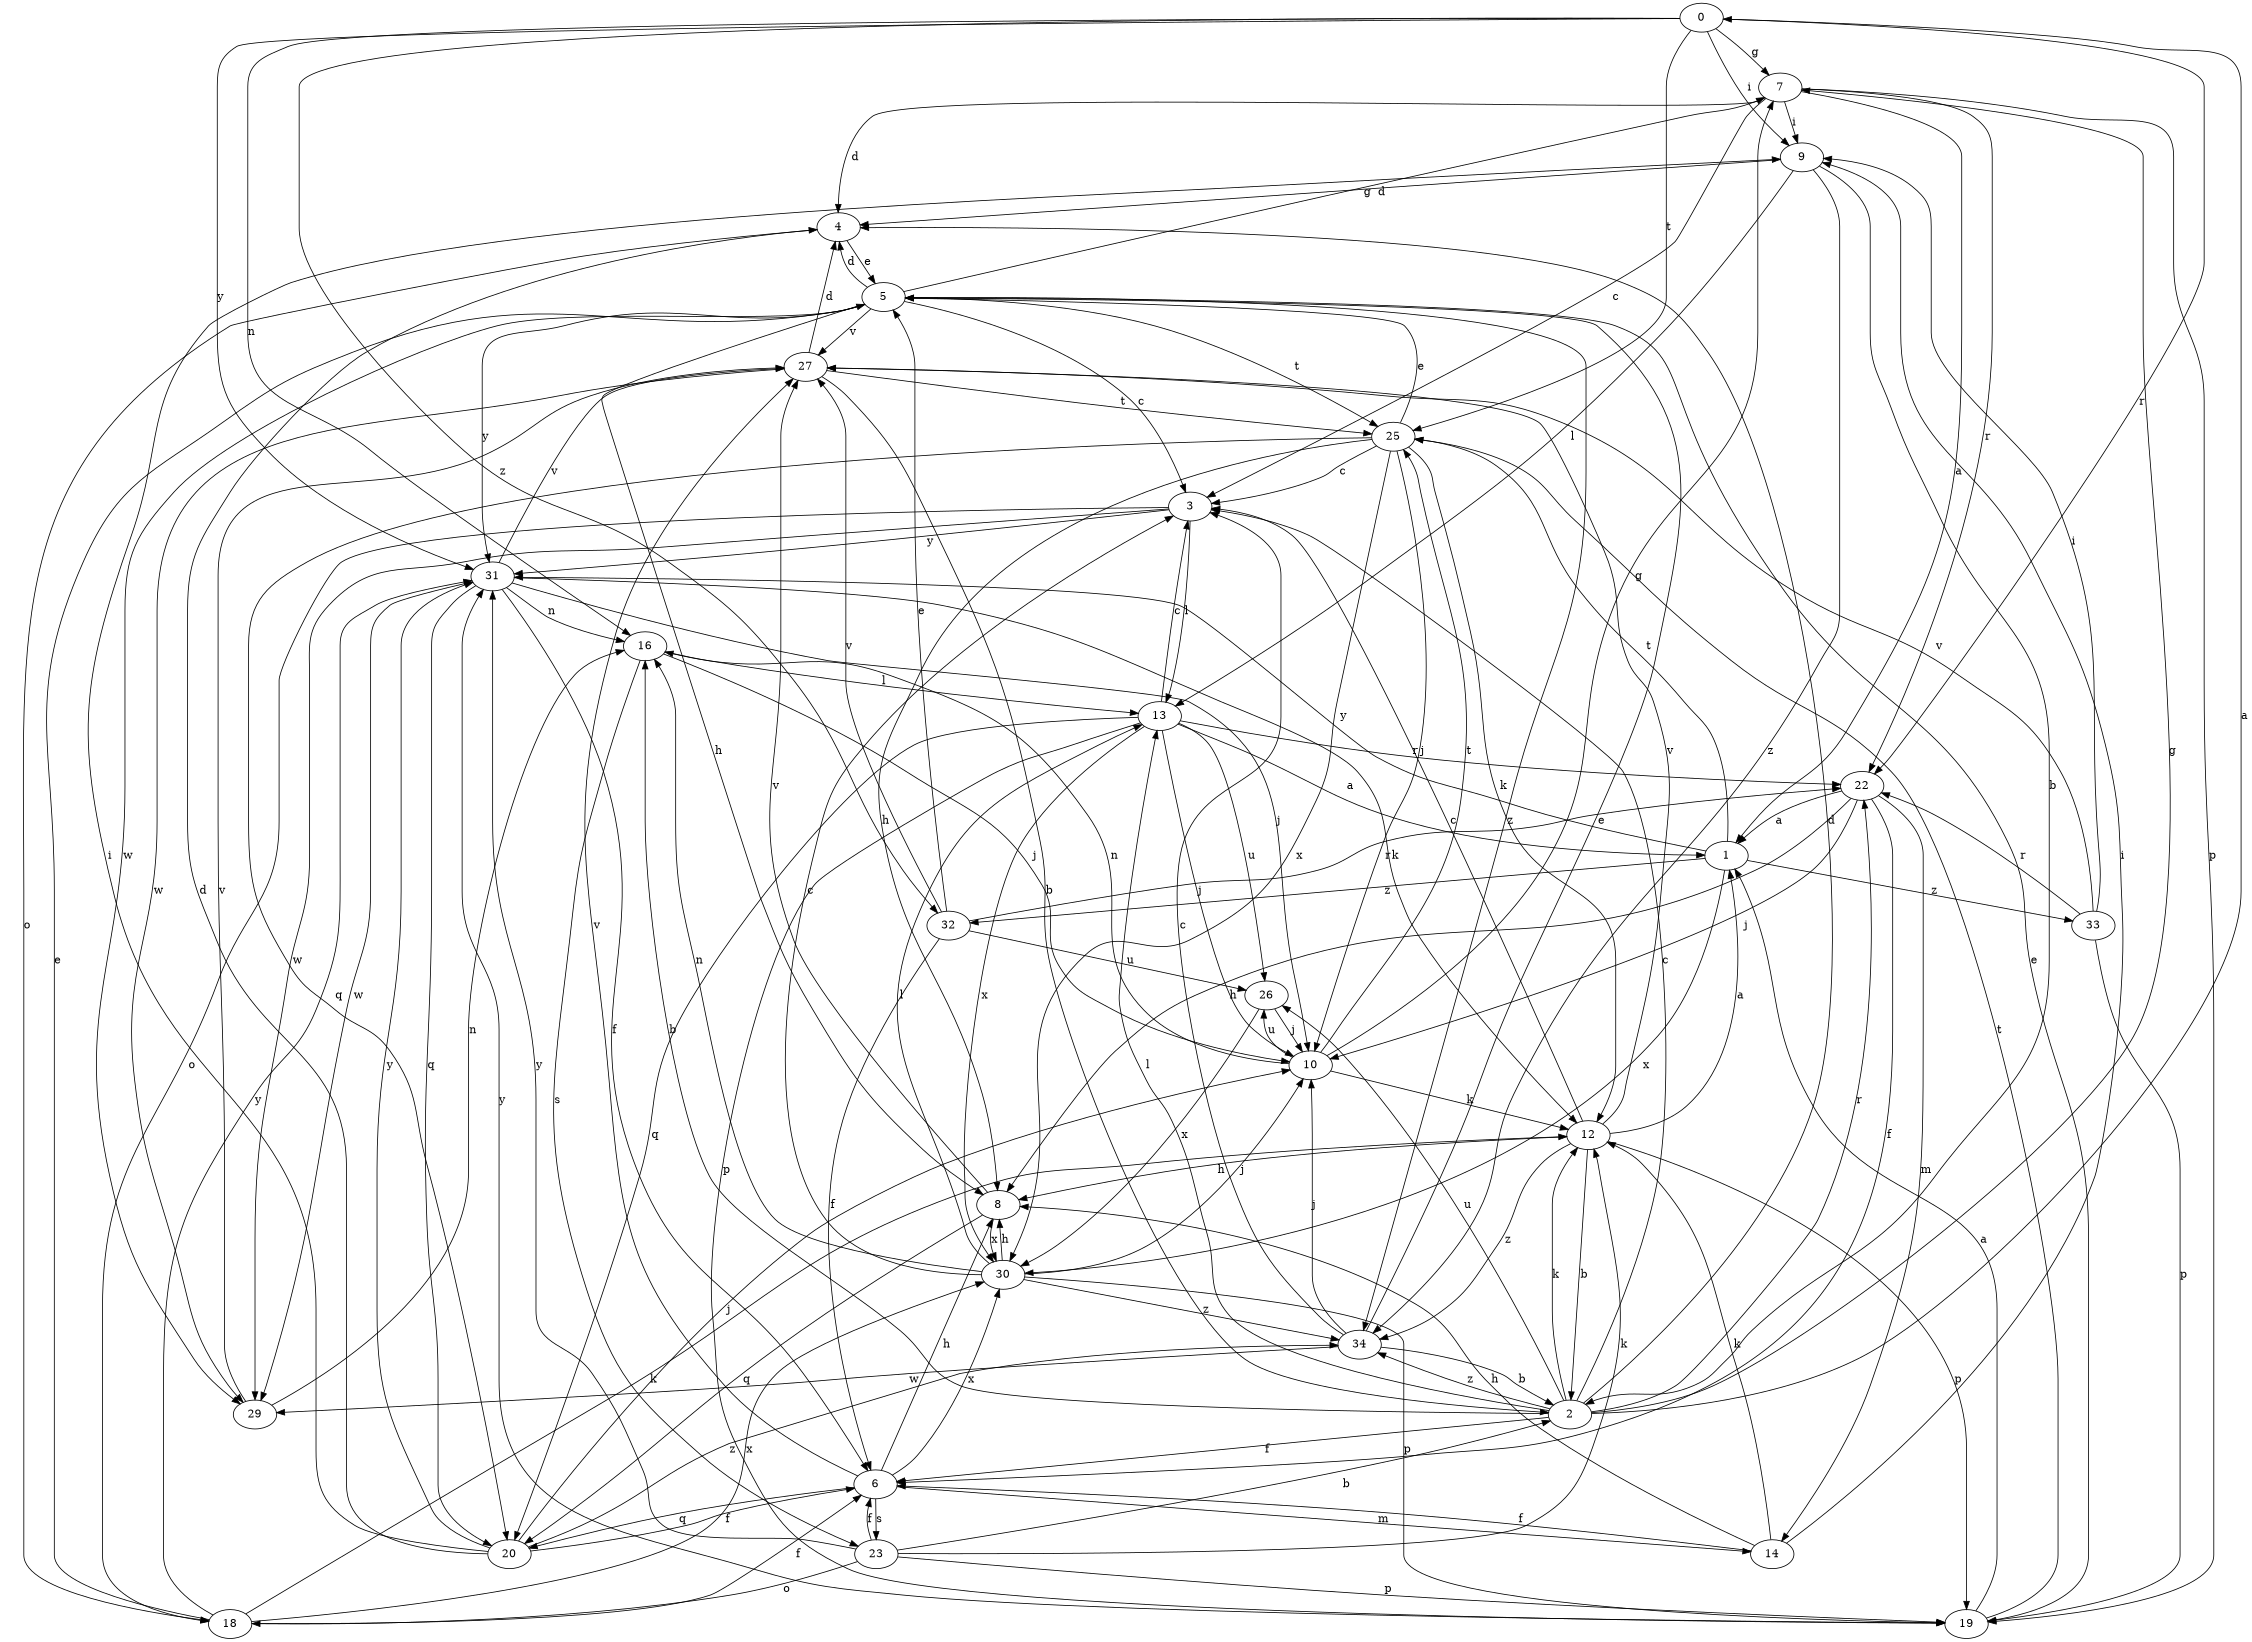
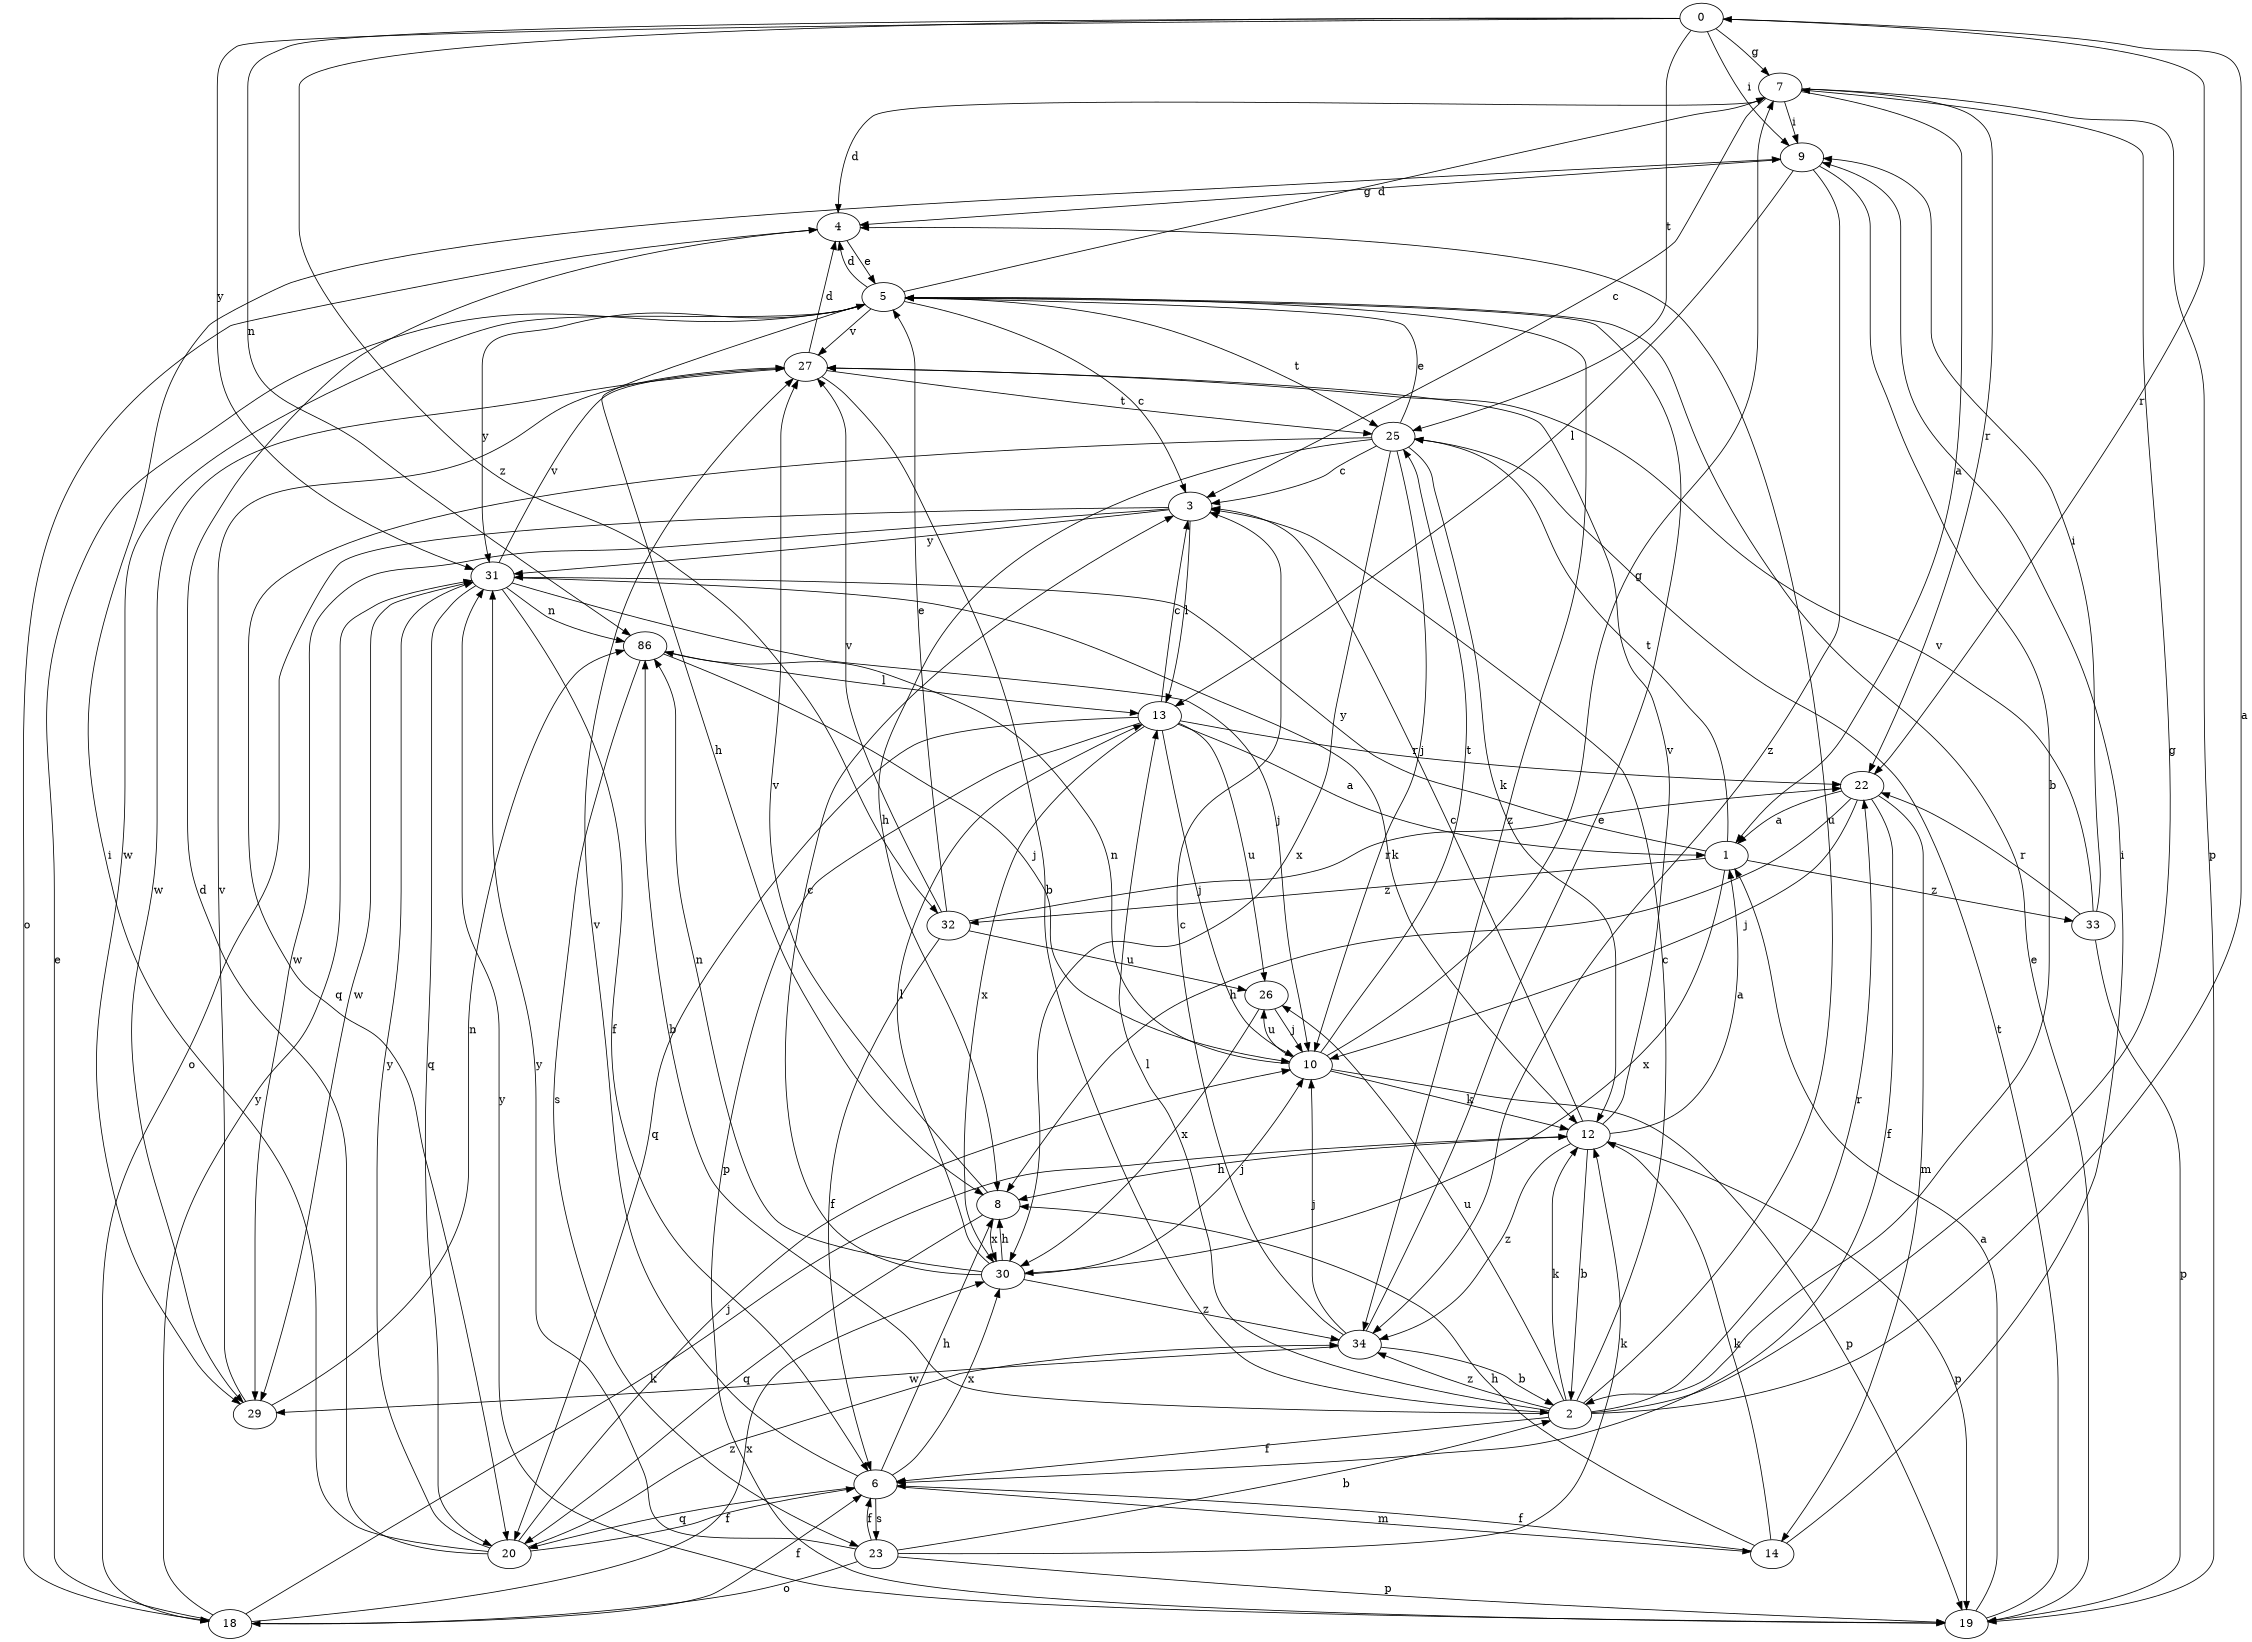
(645, 646) -> (645, 646)
(1832, 821) -> (1832, 821)
(1404, 1498) -> (1743, 1210)
